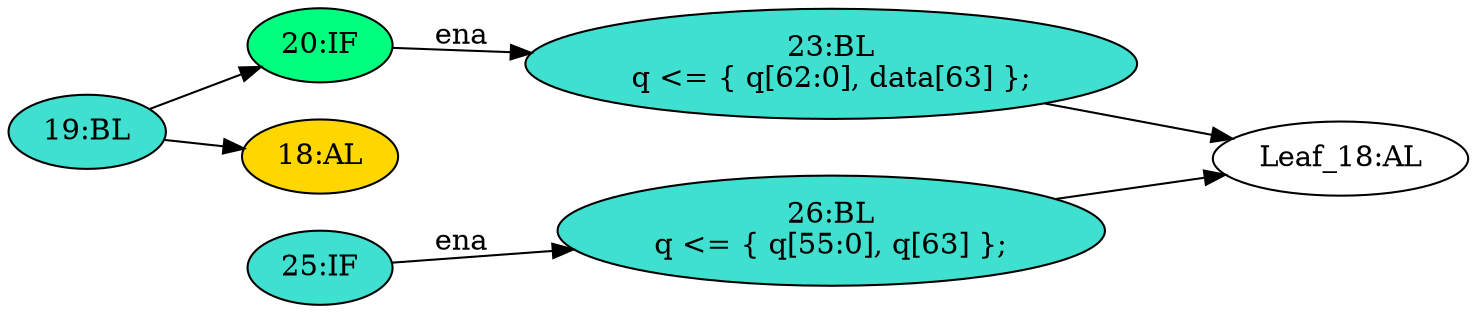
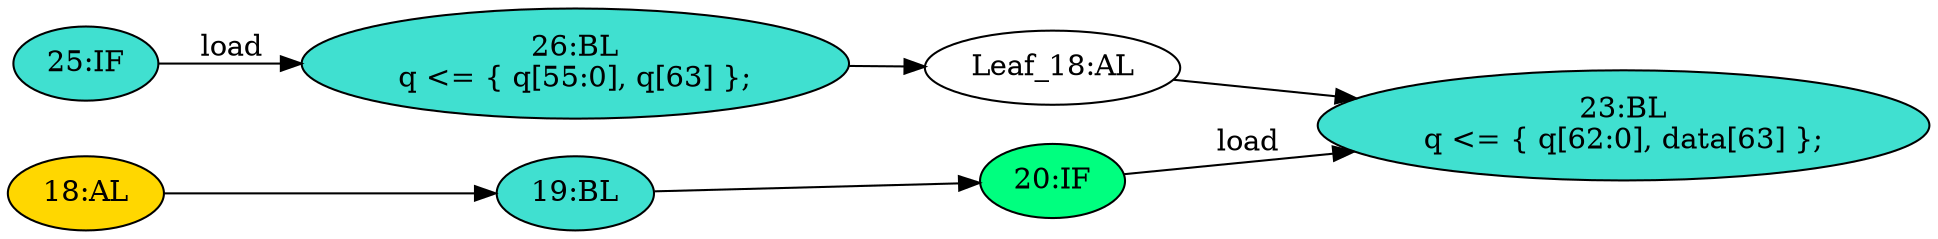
(462, 36) -> (1249, 143)
(1129, 119) -> (1254, 88)
(194, 143) -> (319, 193)
(462, 242) -> (233, 48)
